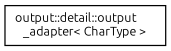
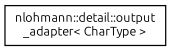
(85, 26) -> (85, 26)
